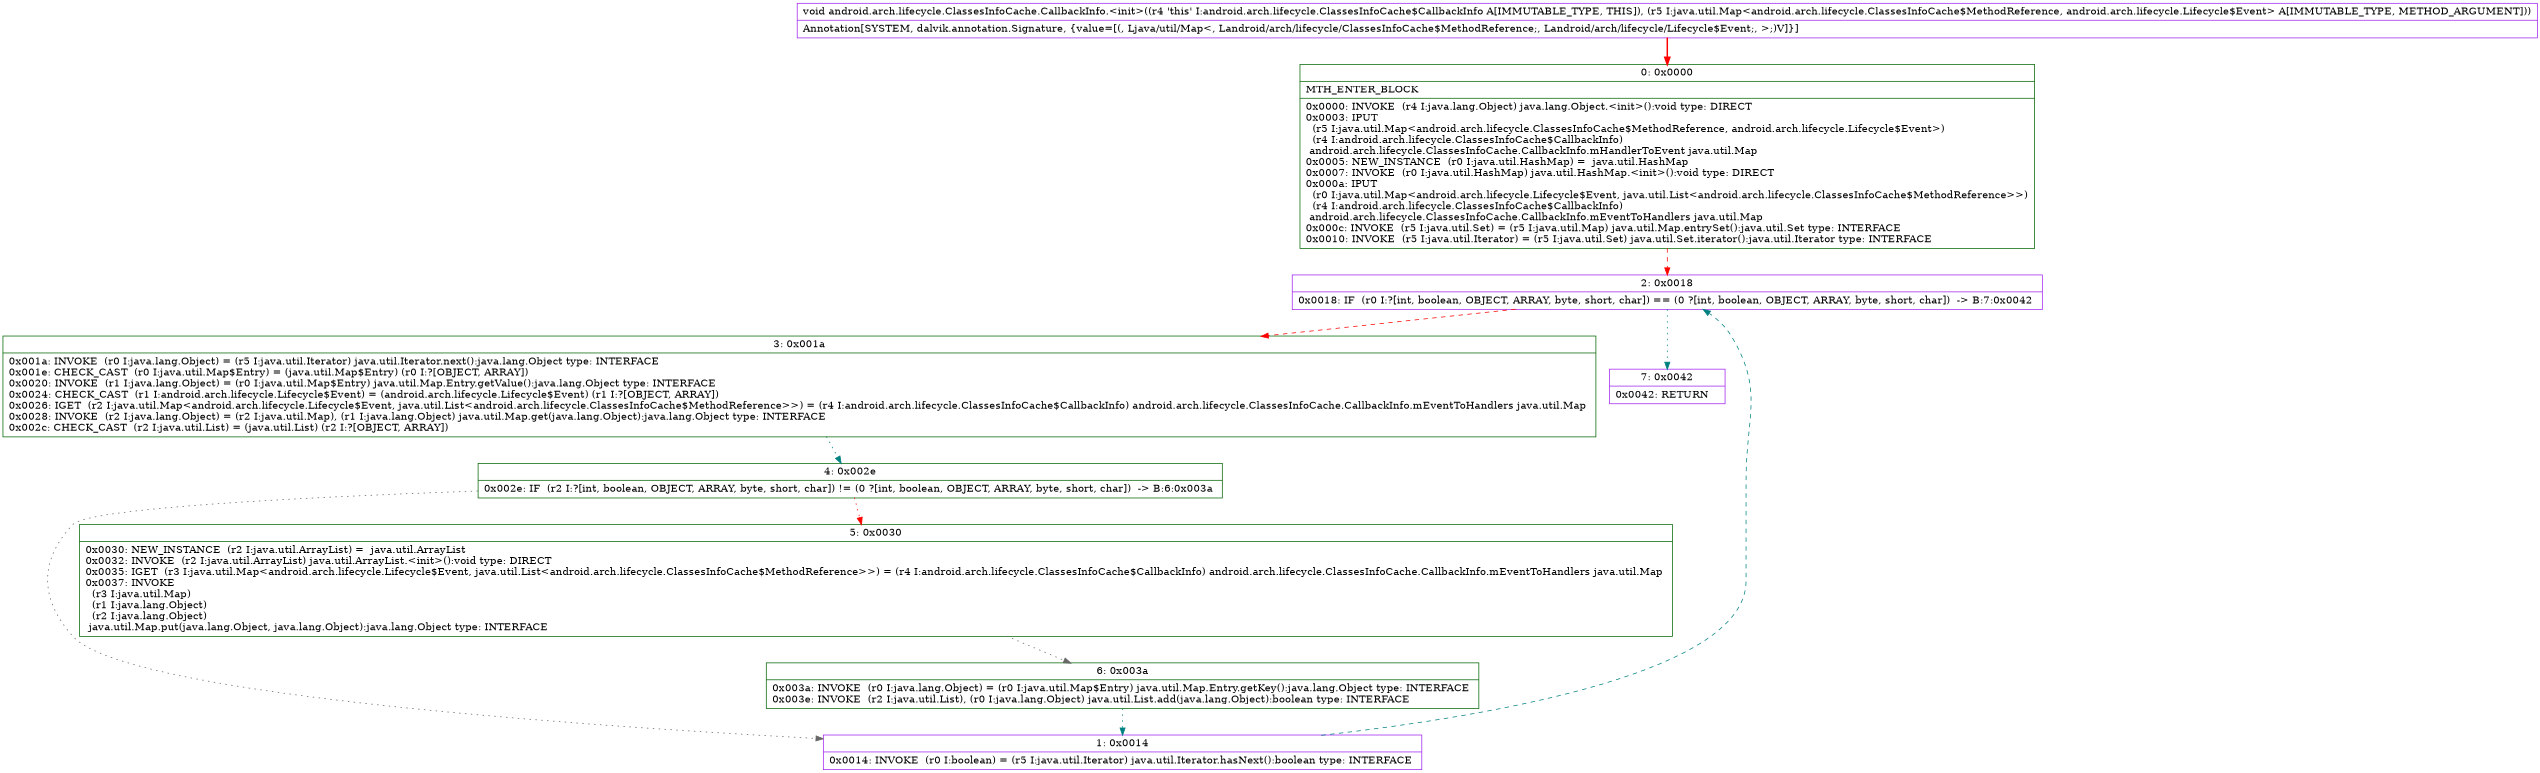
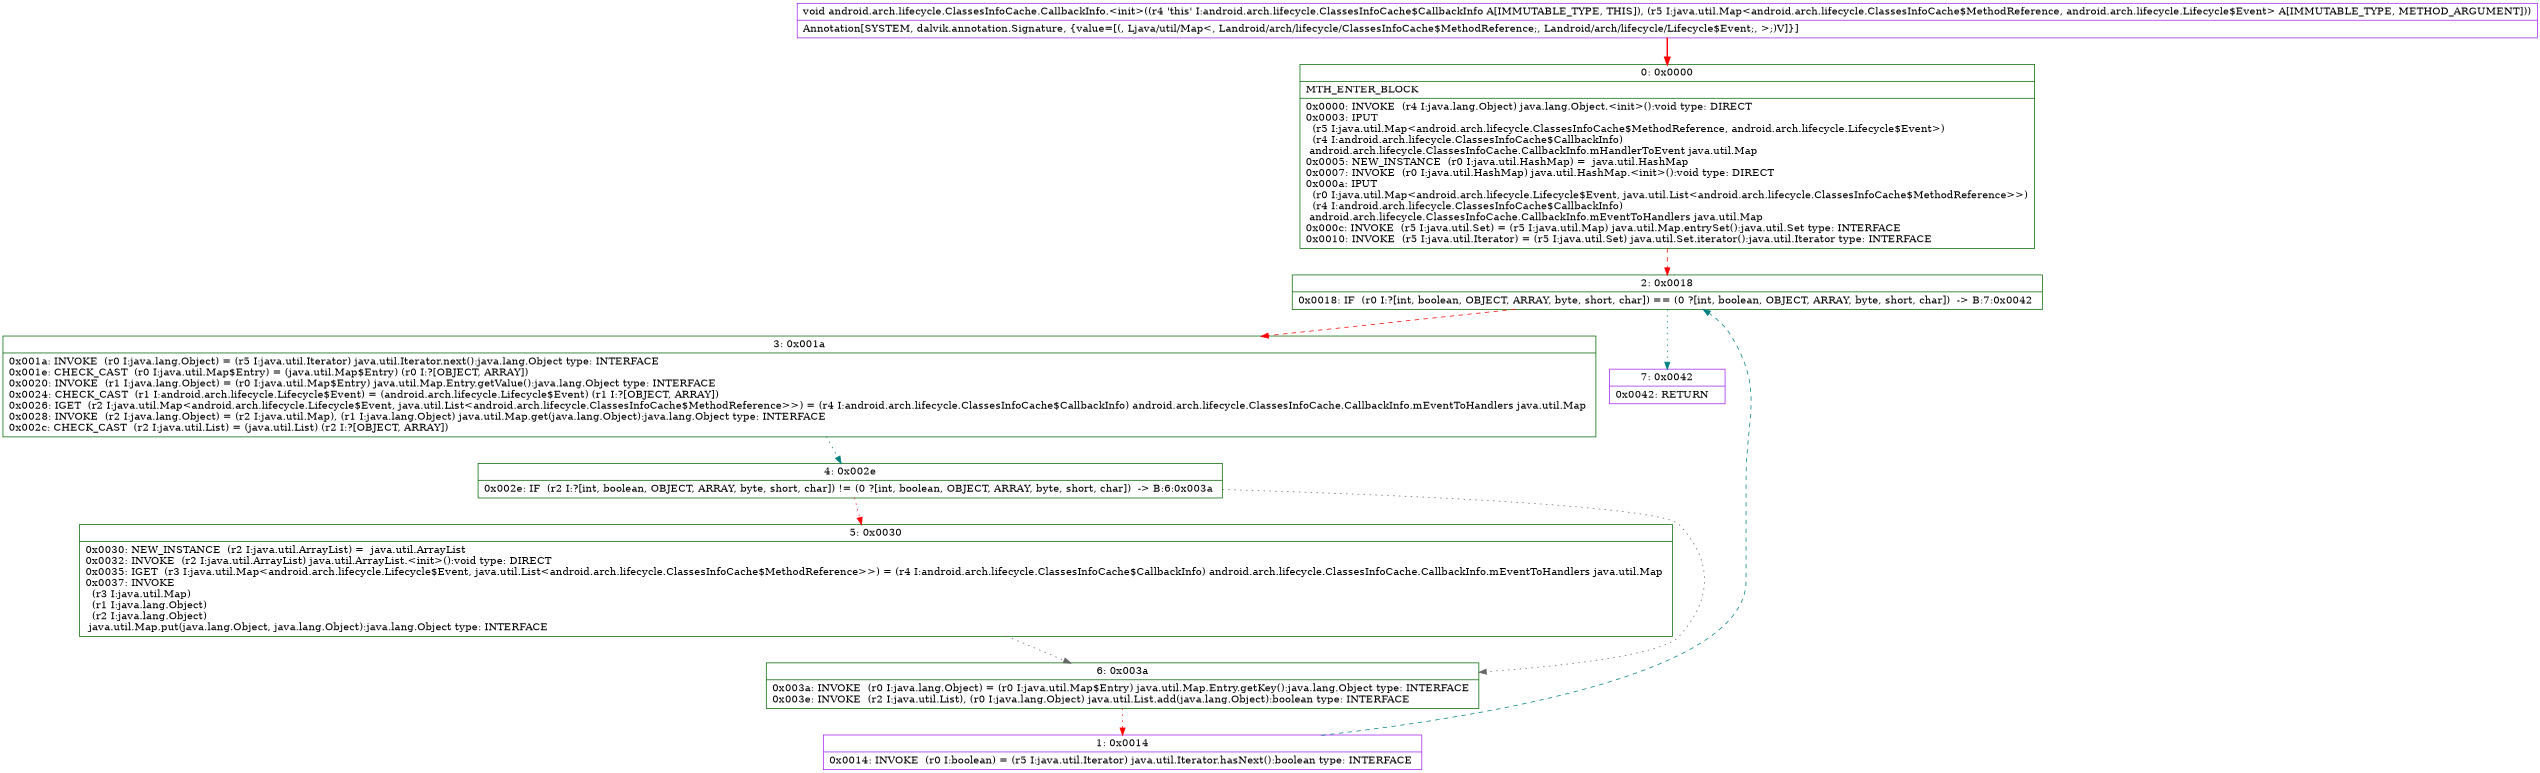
(1667, 292) -> (1667, 292)
(176, 675) -> (1613, 511)
(1123, 718) -> (1123, 718)
